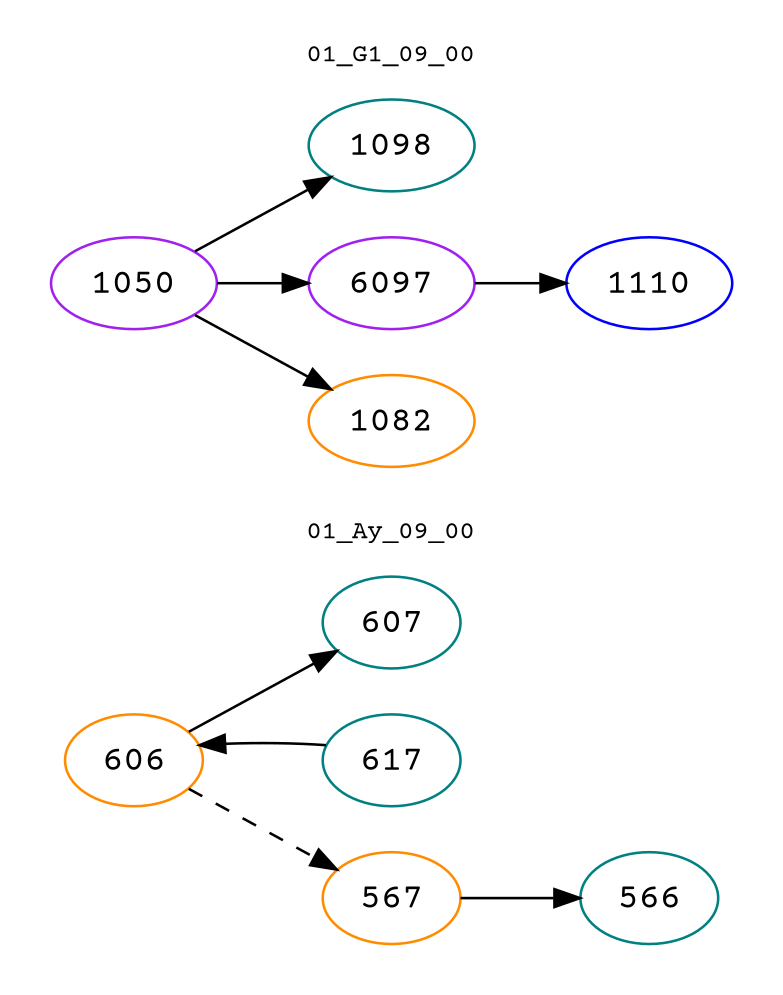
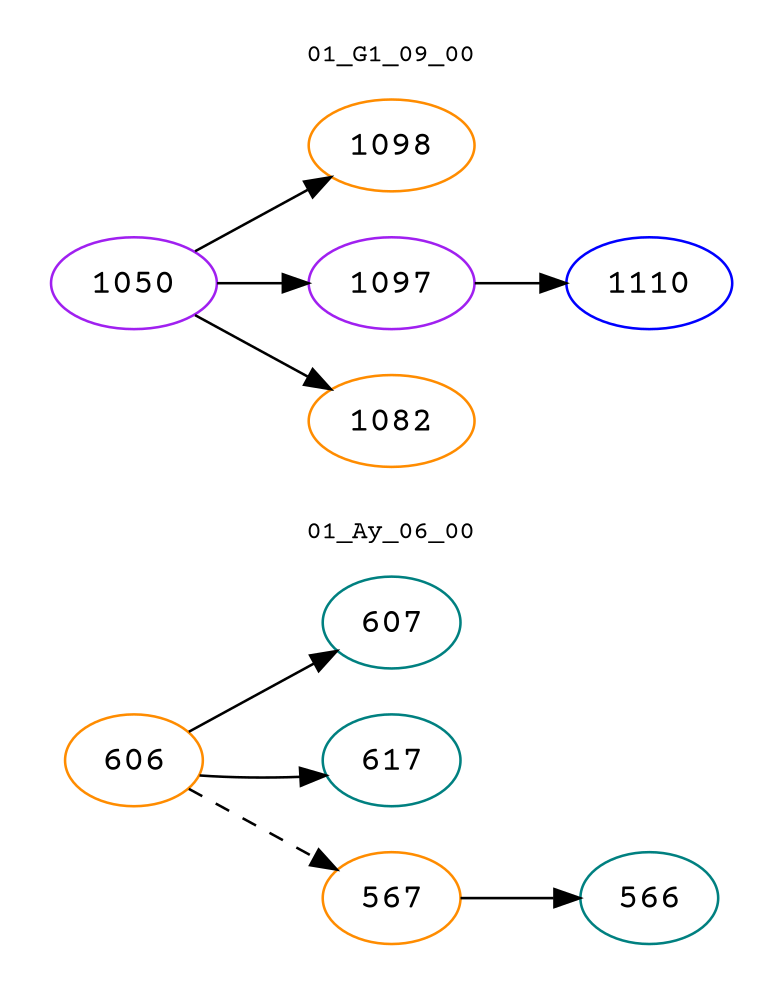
(392, 145) -> (392, 145)
(392, 283) -> (392, 283)
(392, 532) -> (392, 532)
(276, 743) -> (250, 777)
